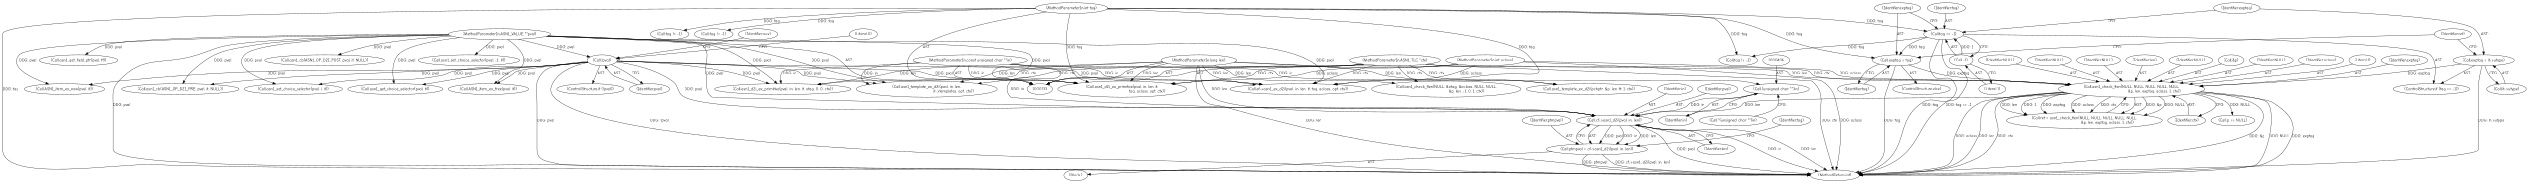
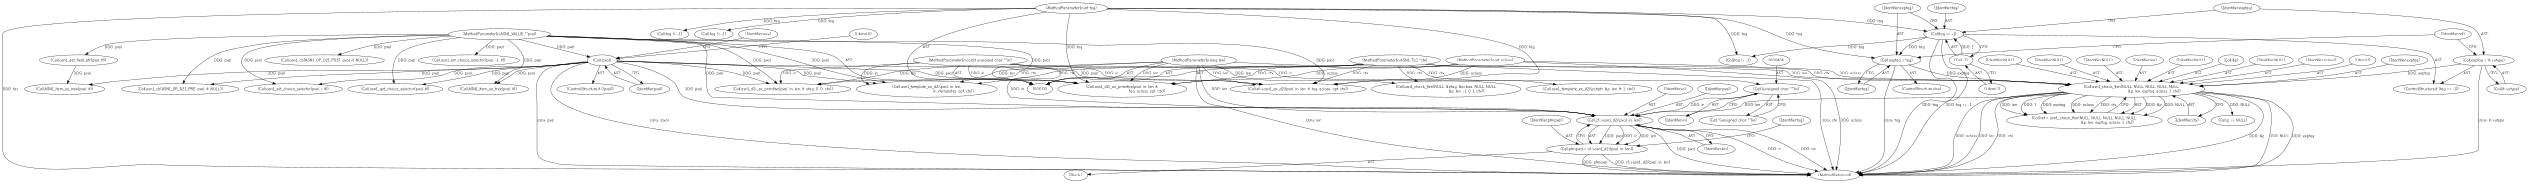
(104, 43) -> (72, 73)
(1394, 77) -> none
none -> (1763, 106)
(545, 165) -> none
